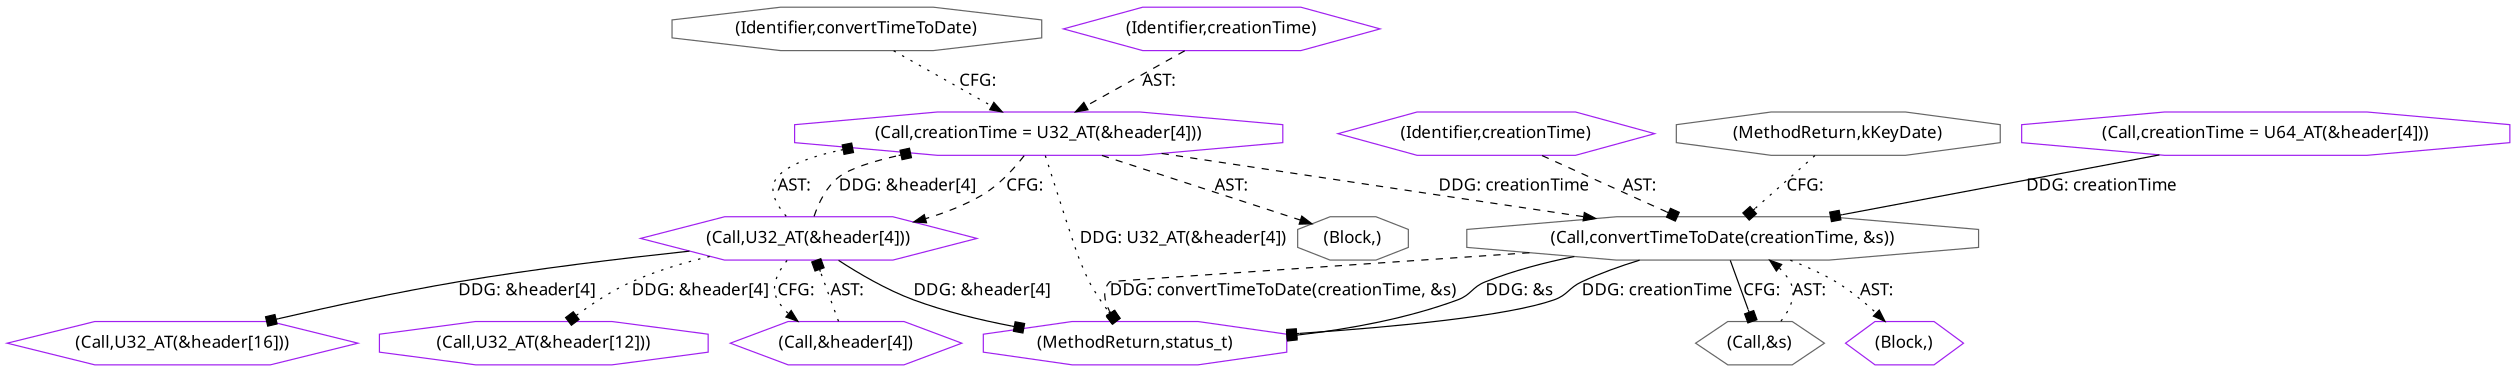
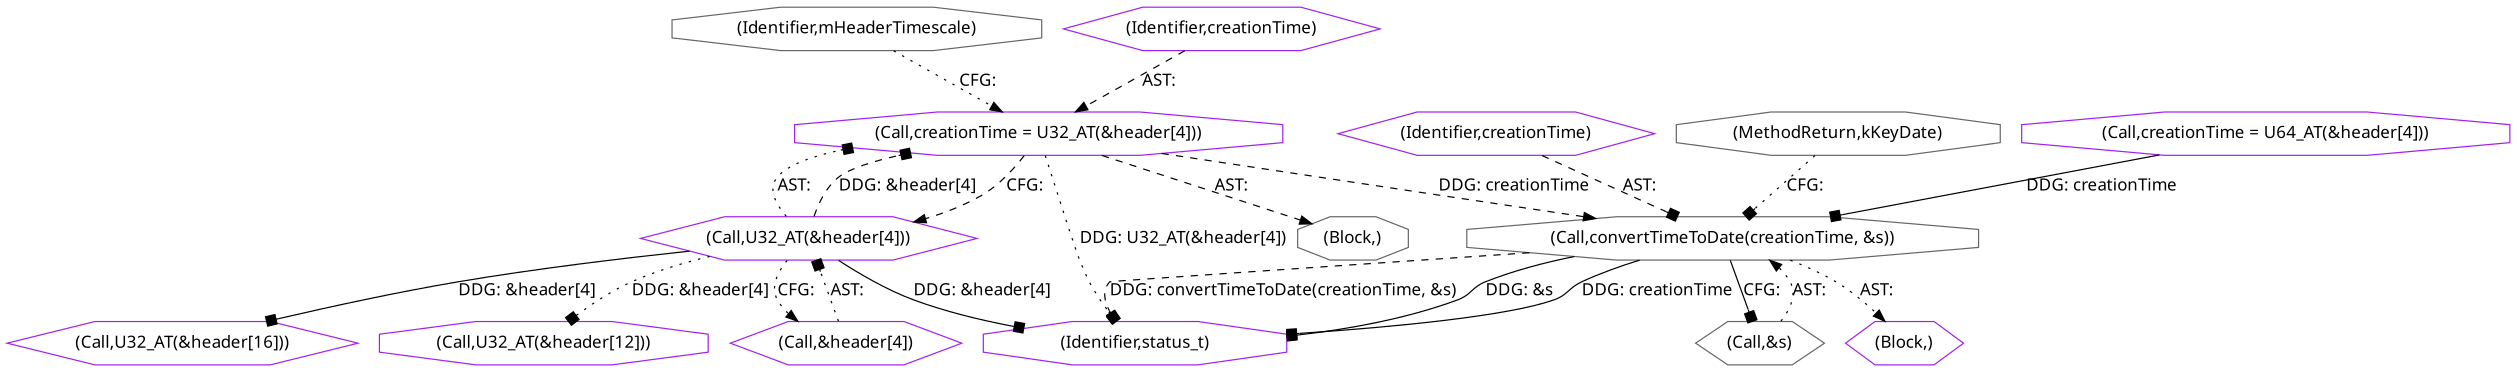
(857, 29) -> (857, 29)
(1135, 343) -> (1135, 343)
